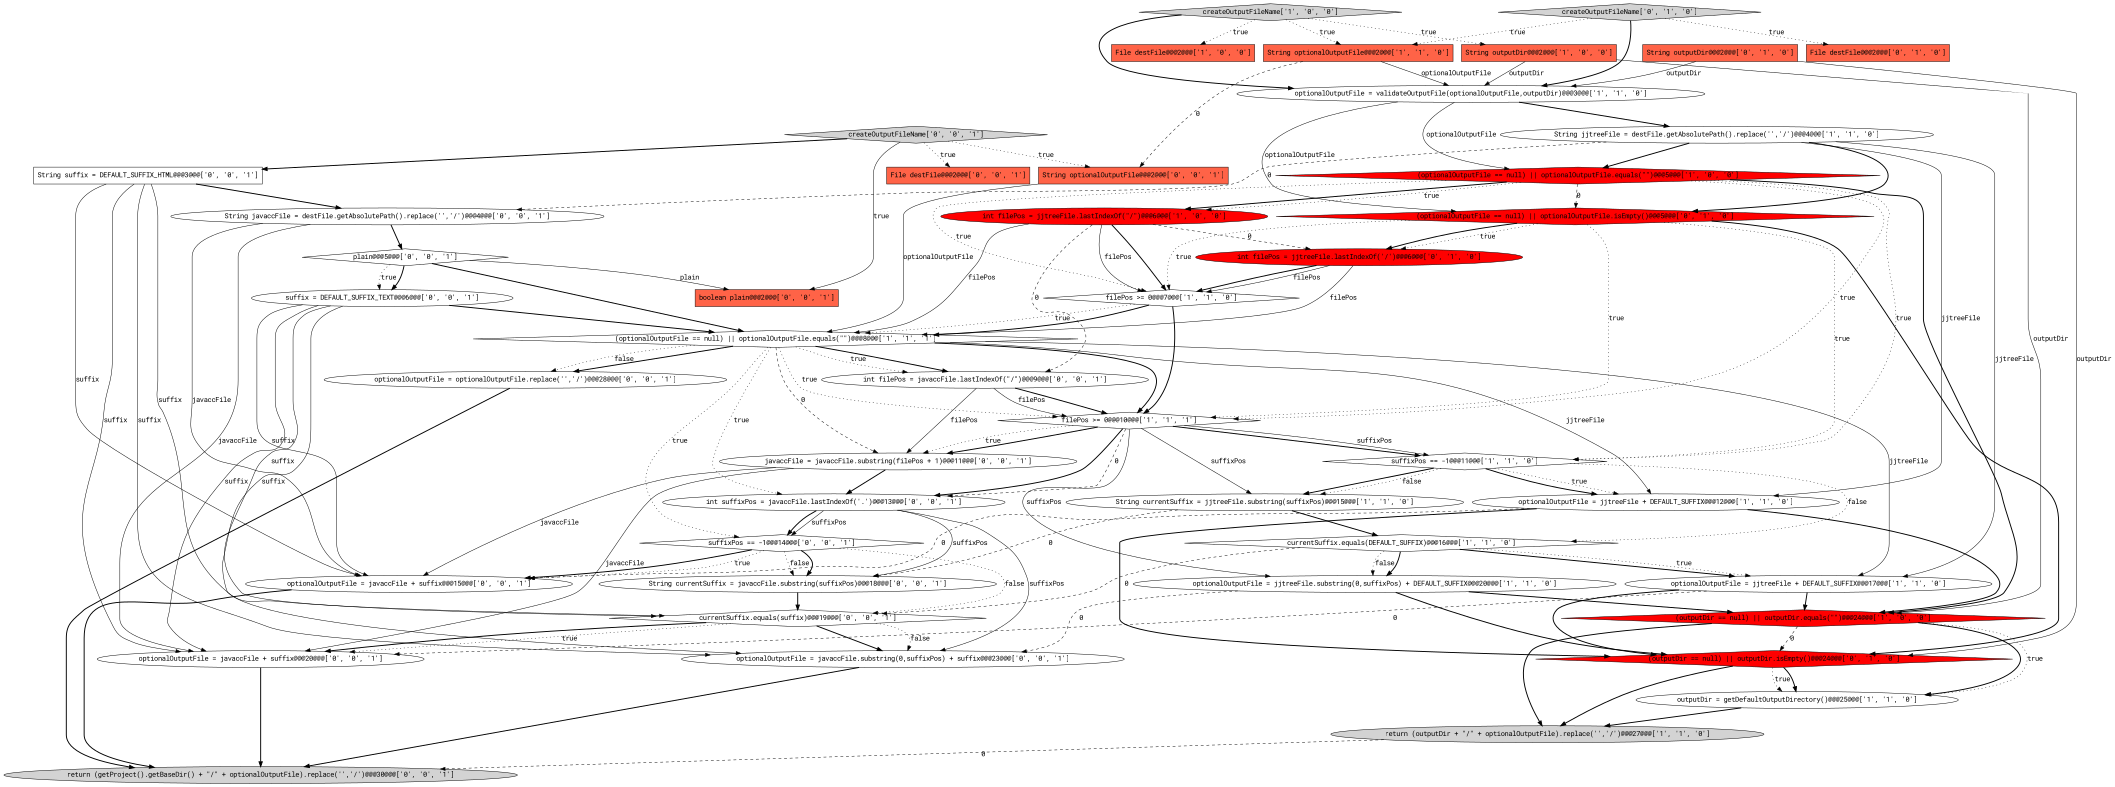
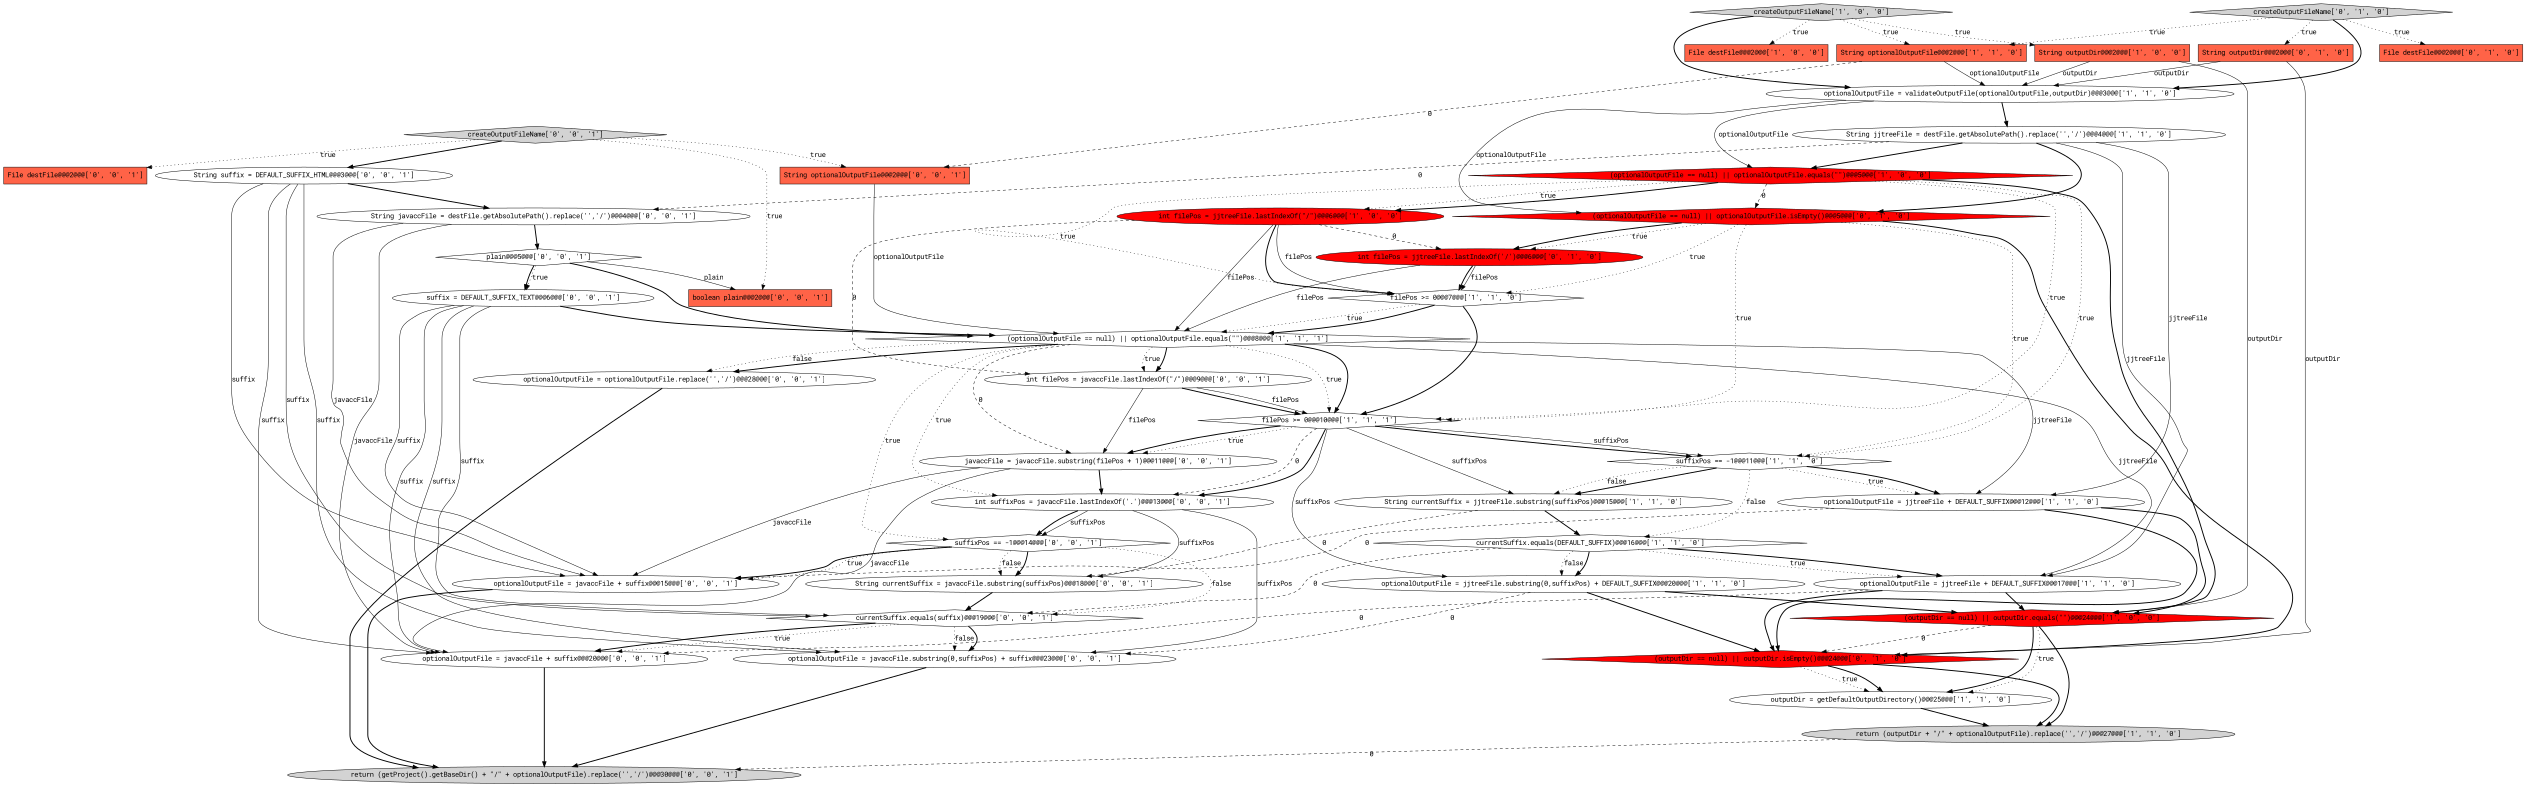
none -> (2301, 31)
(148, 176) -> (304, 176)
(873, 229) -> (737, 159)
